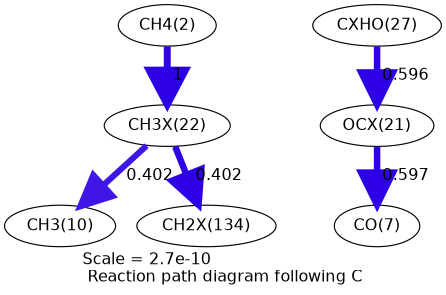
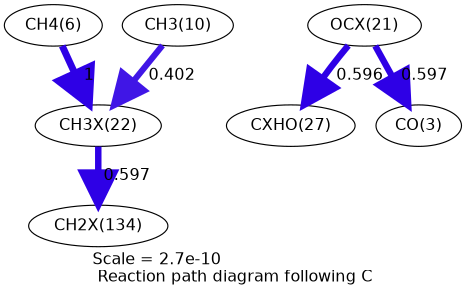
(167, 25) -> (53, 25)
(377, 59) -> (335, 62)
(125, 166) -> (148, 63)
(217, 176) -> (125, 176)
(377, 226) -> (419, 126)
